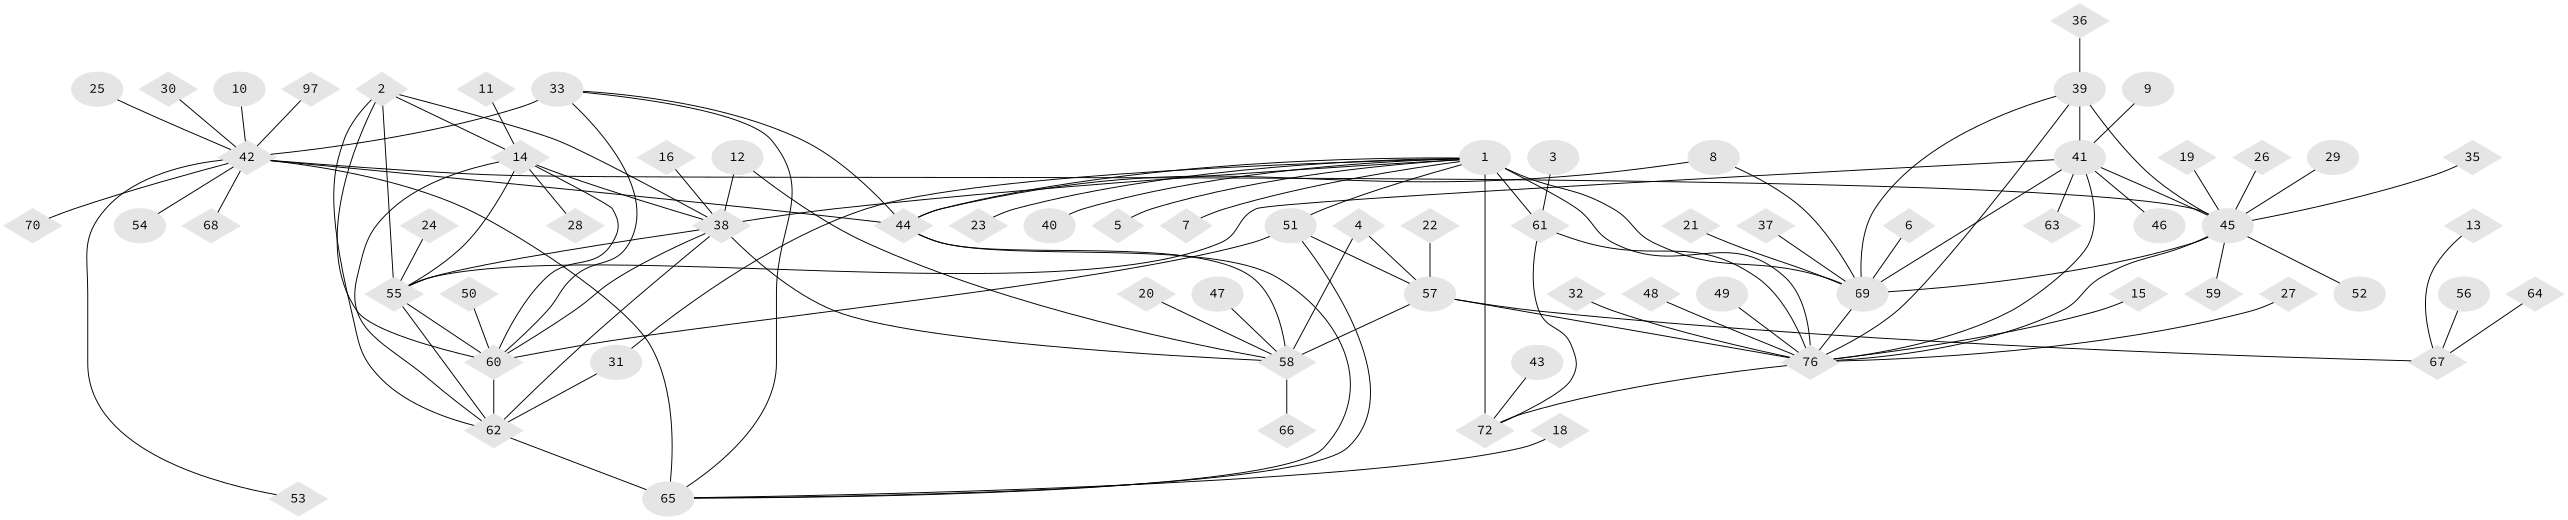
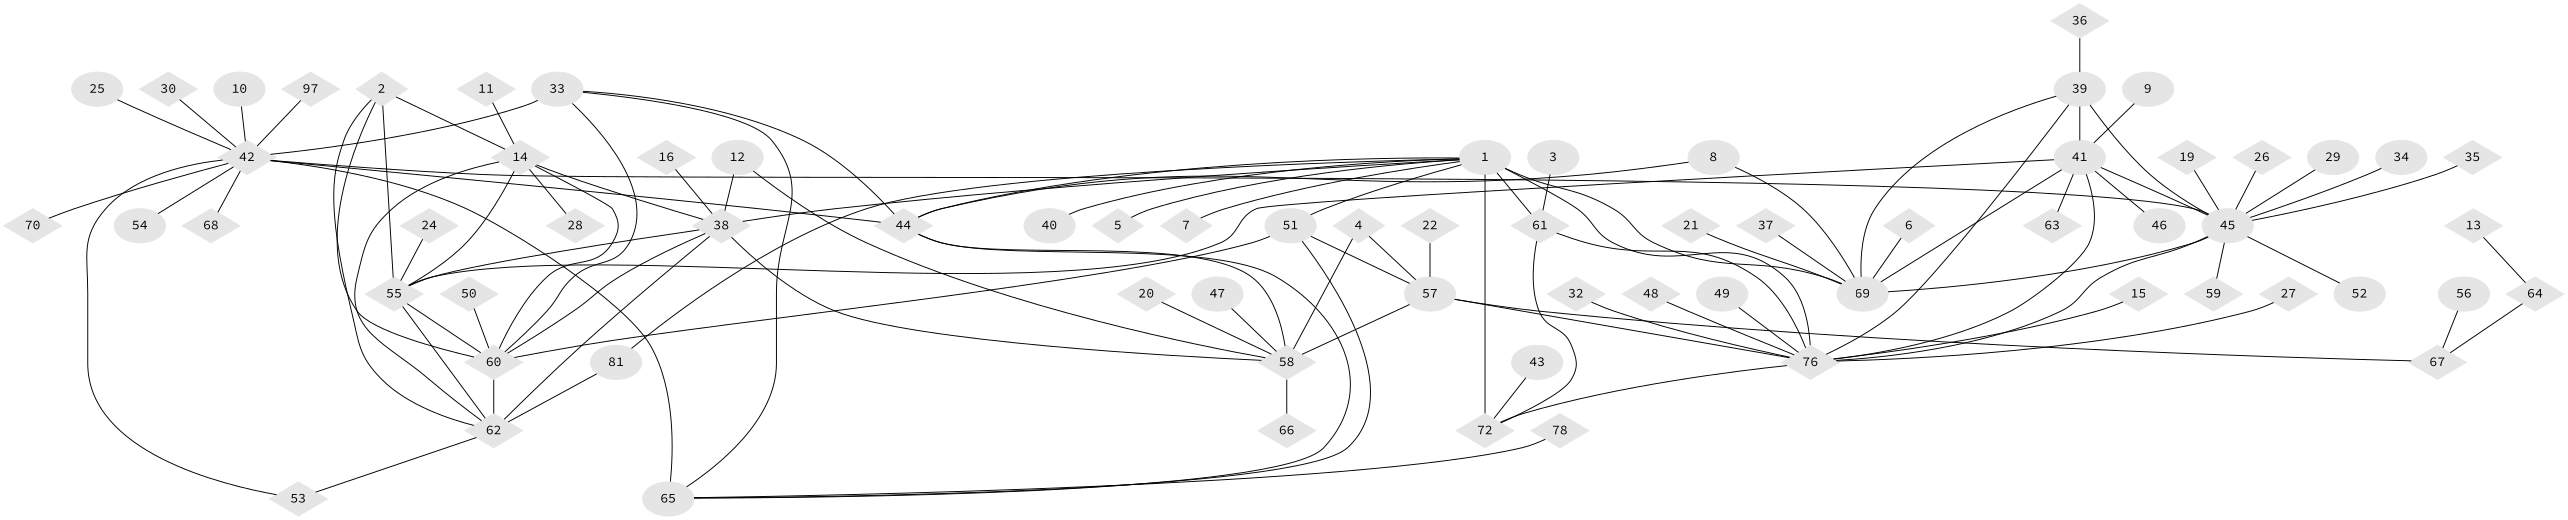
(559, 141) -> none
none -> (2401, 157)
(978, 226) -> none
(2427, 287) -> (2504, 260)
(1836, 329) -> none
(616, 362) -> (616, 362)
(1560, 431) -> (1560, 431)
(578, 464) -> (396, 465)
